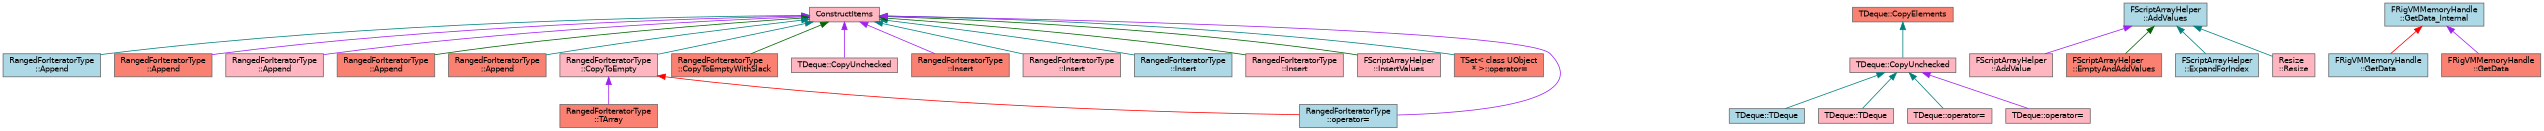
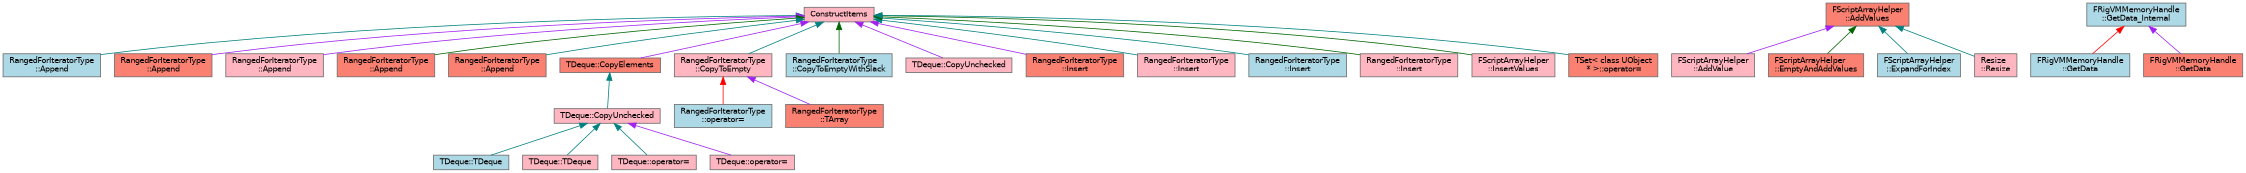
(2166, 15) -> (1868, 15)
(1319, 29) -> (721, 41)
(725, 65) -> (839, 65)
